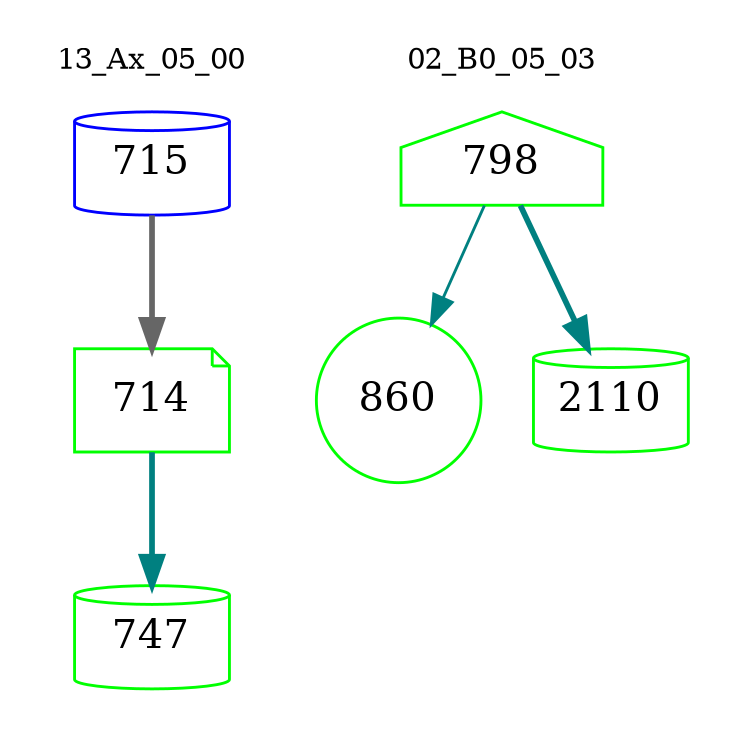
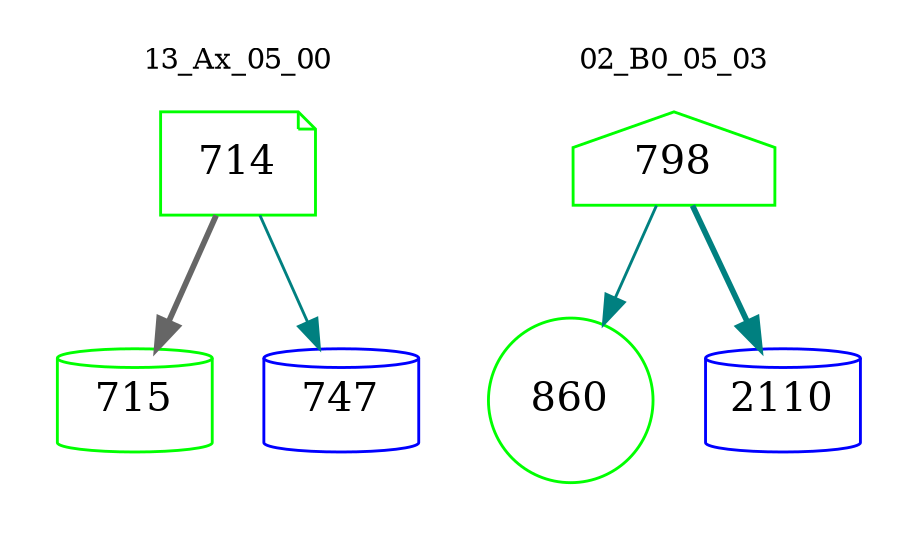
(152, 163) -> (135, 400)
(152, 268) -> (192, 269)
(611, 400) -> (783, 400)
(152, 505) -> (284, 269)
(152, 637) -> (341, 400)
